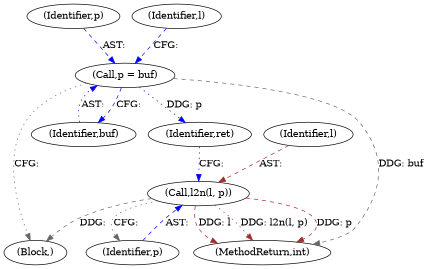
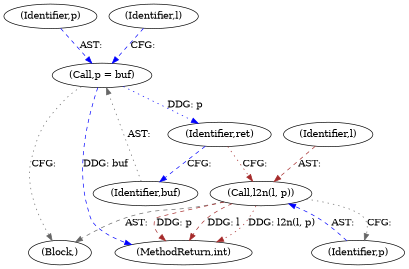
(80, 104) -> (125, 138)
(114, 104) -> (185, 162)
(344, 111) -> (83, 174)
(199, 161) -> (238, 161)
(94, 223) -> (138, 223)
